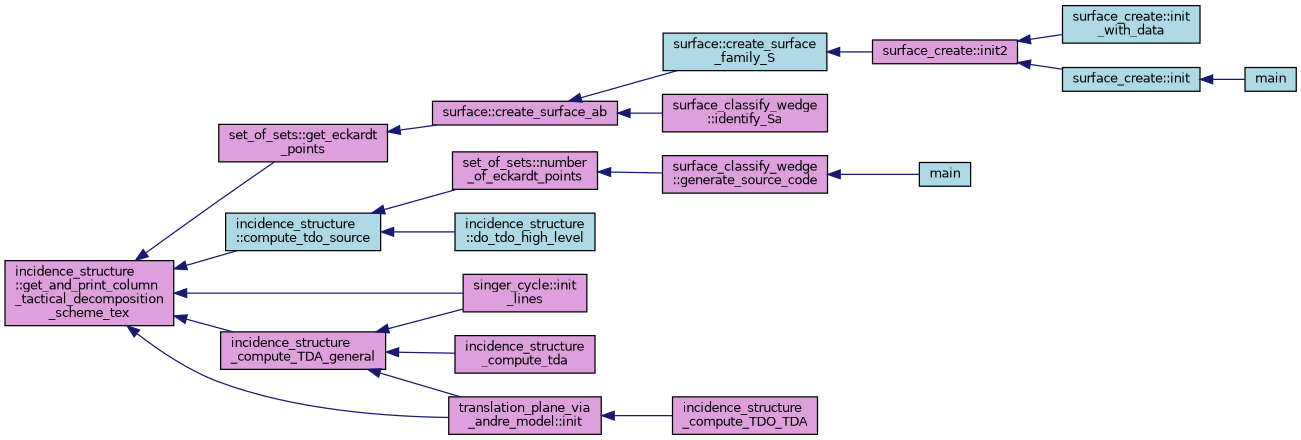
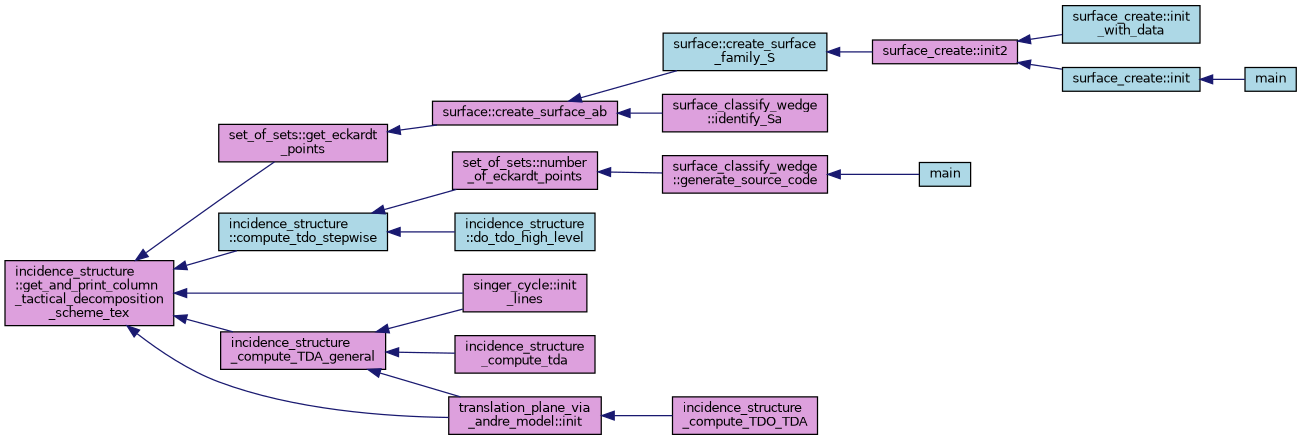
(303, 232) -> (303, 232)
